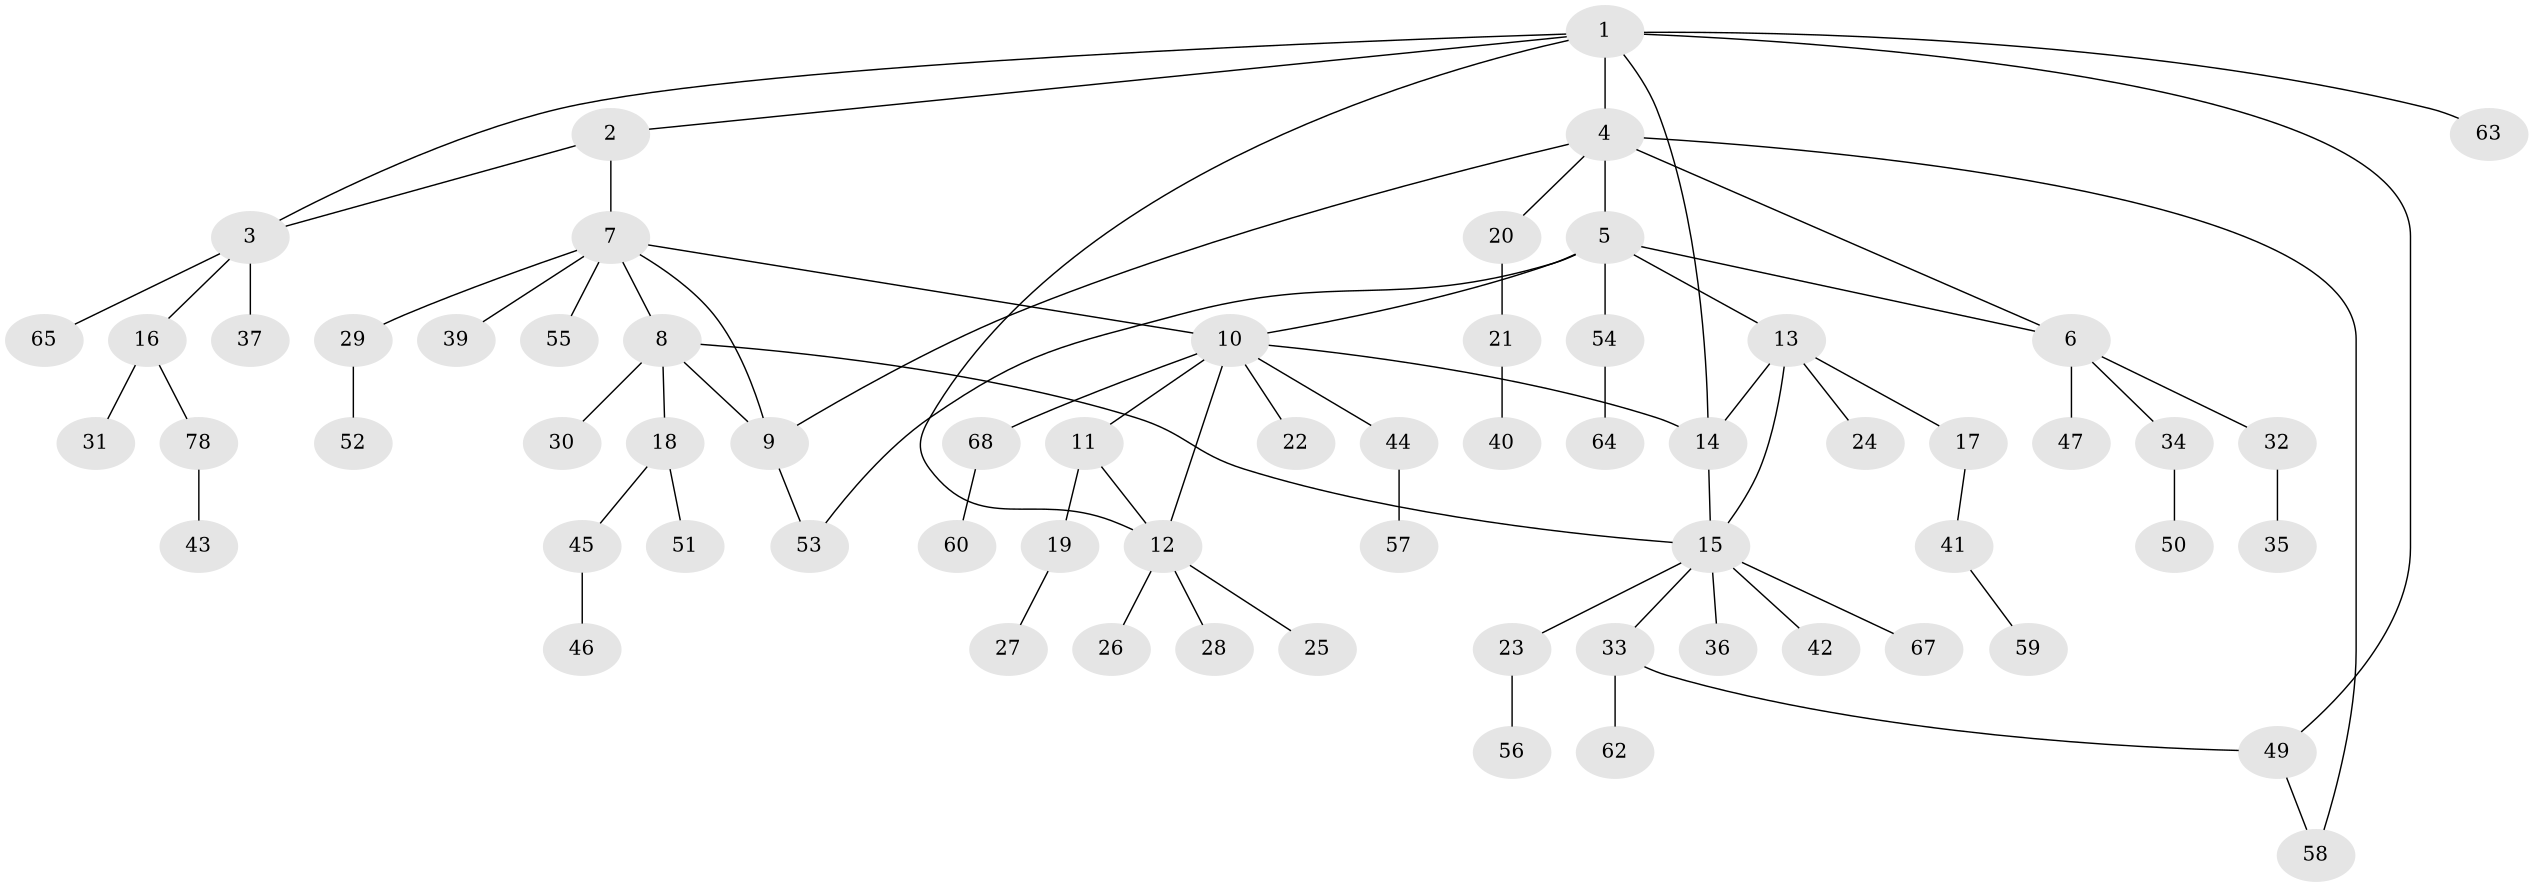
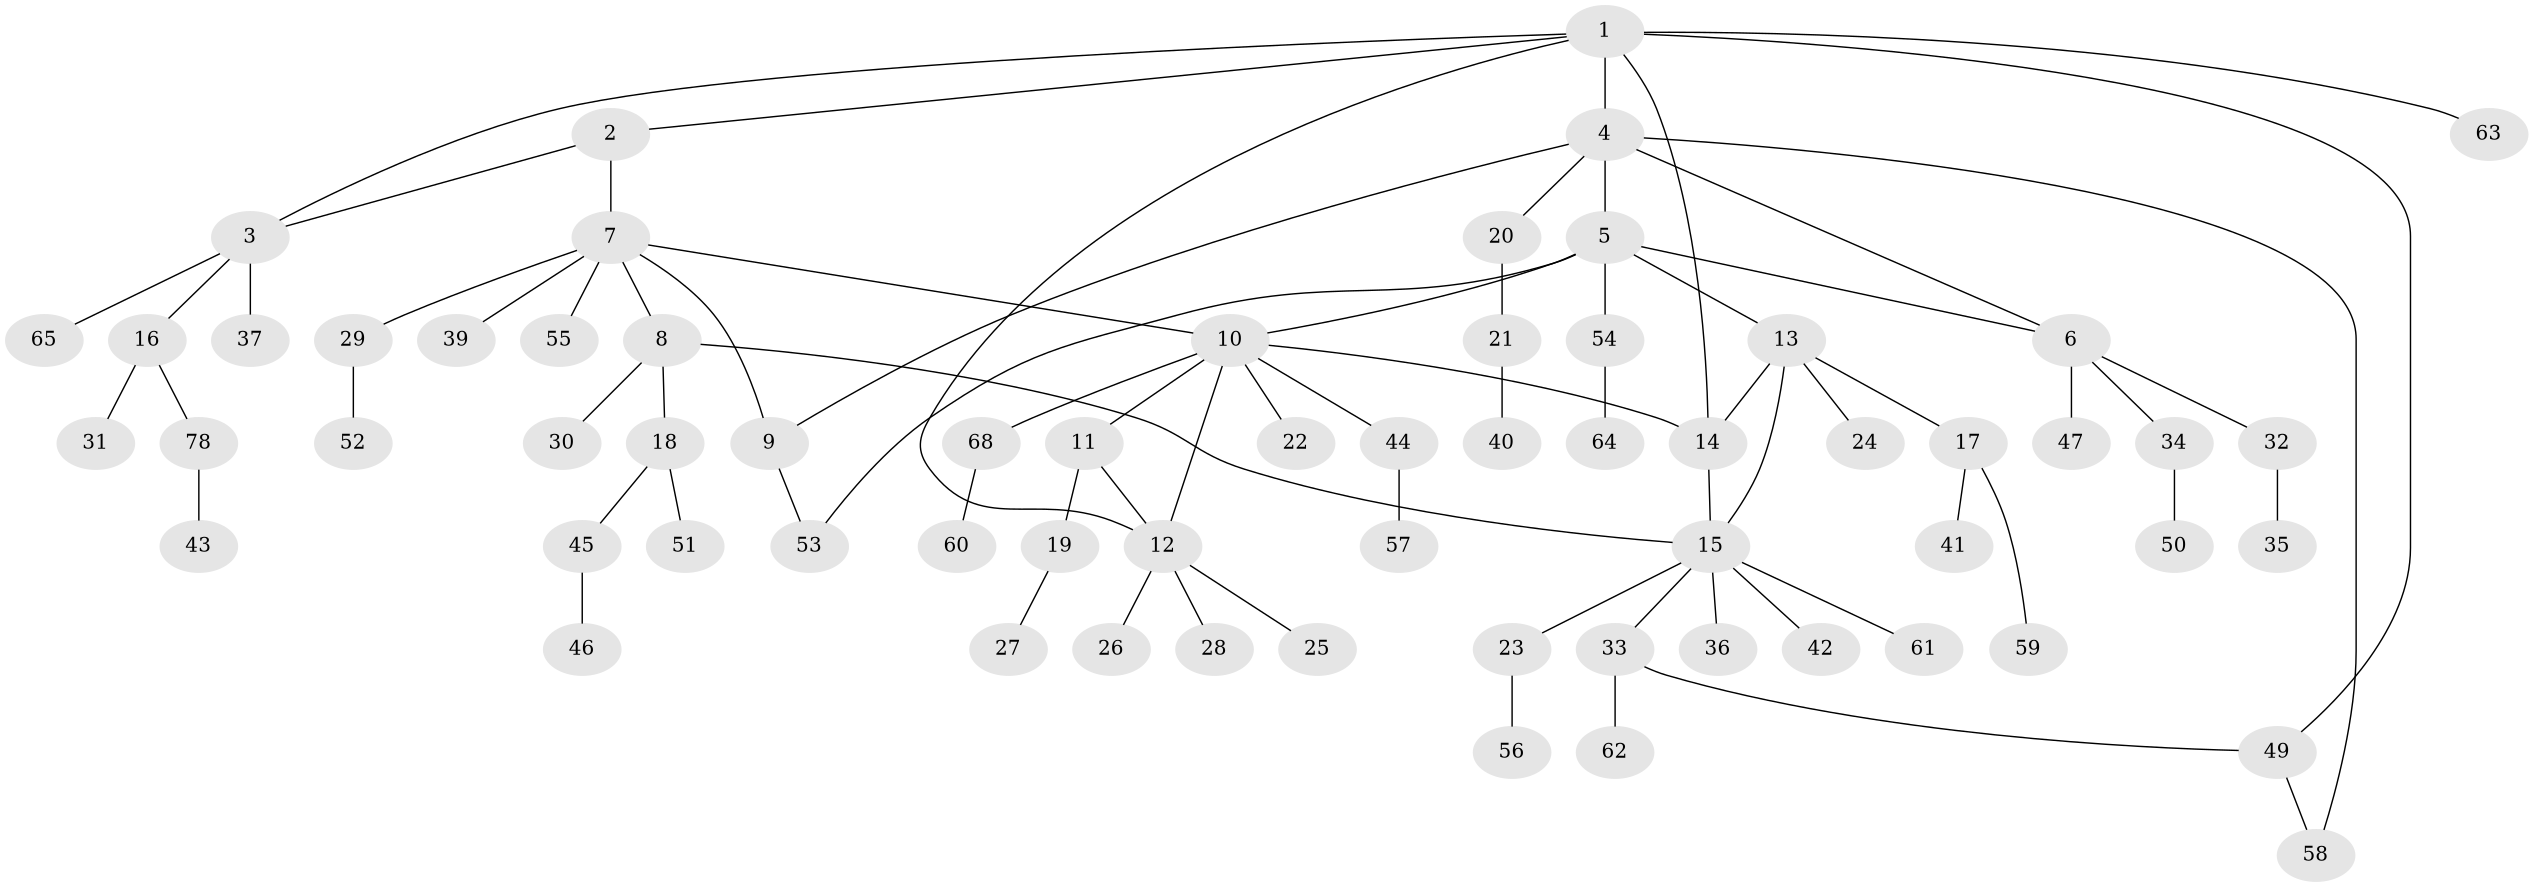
(716, 392) -> none
(1991, 598) -> (2012, 543)
(1924, 649) -> (1924, 649)
